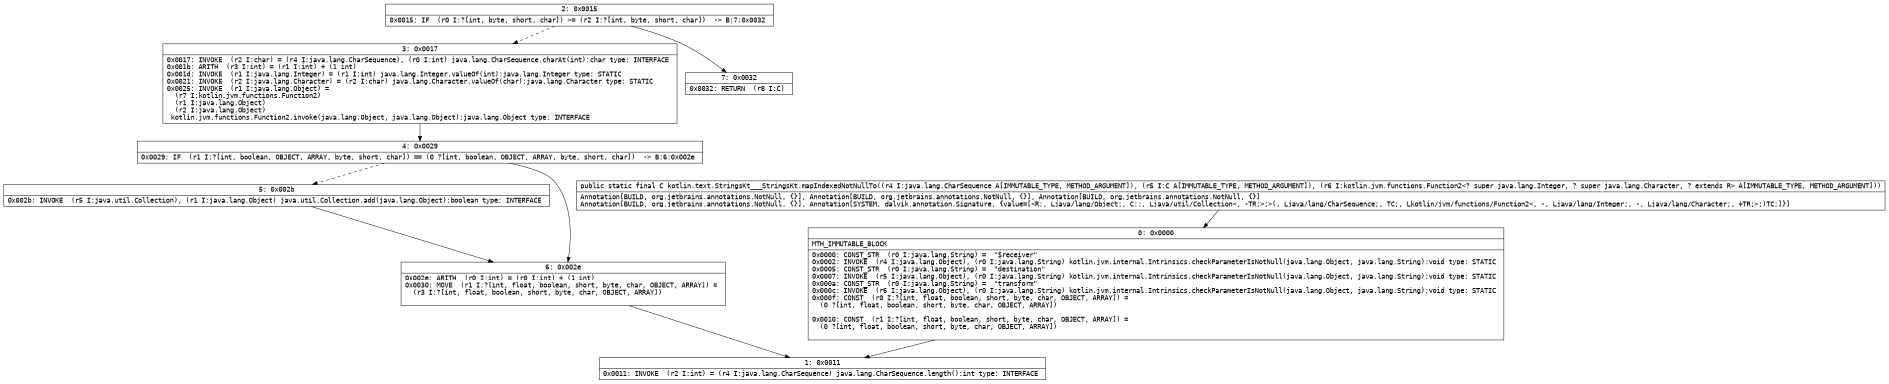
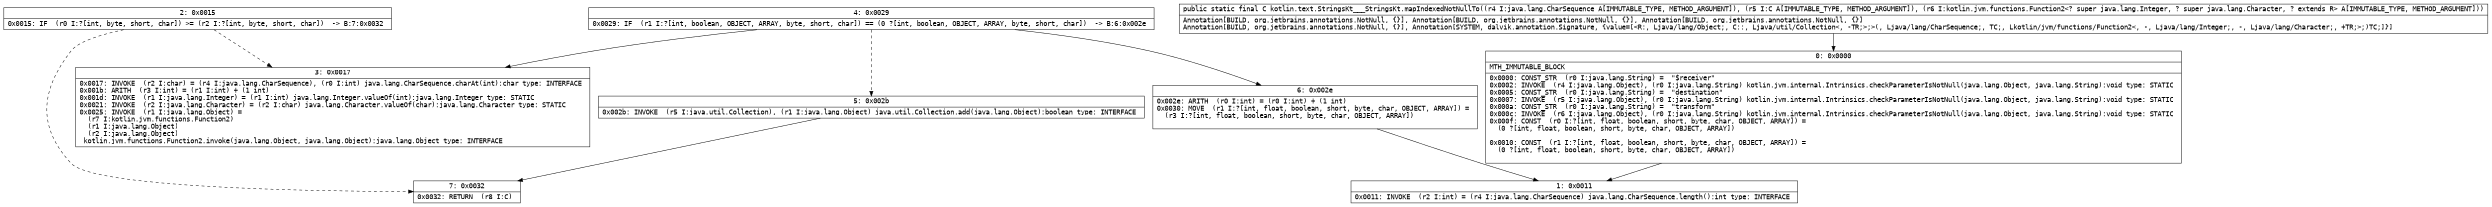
(679, 43) -> (147, 181)
(420, 130) -> (633, 45)
(400, 234) -> (672, 149)
